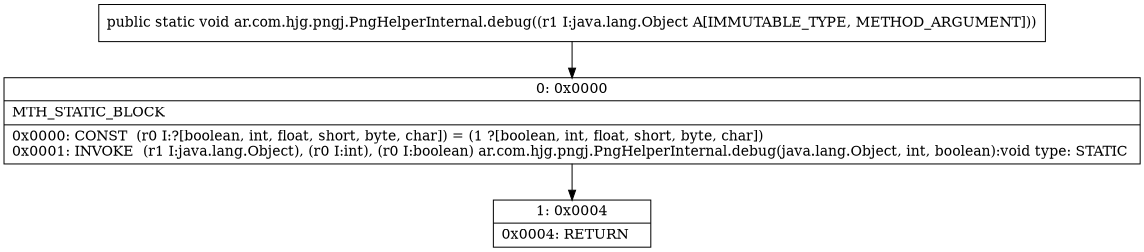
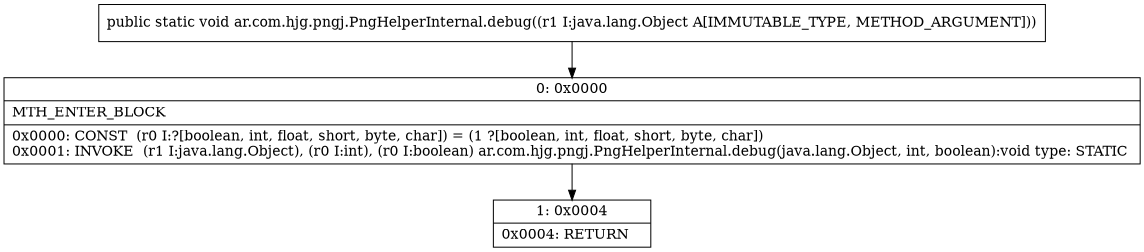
(89, 112) -> (89, 112)
